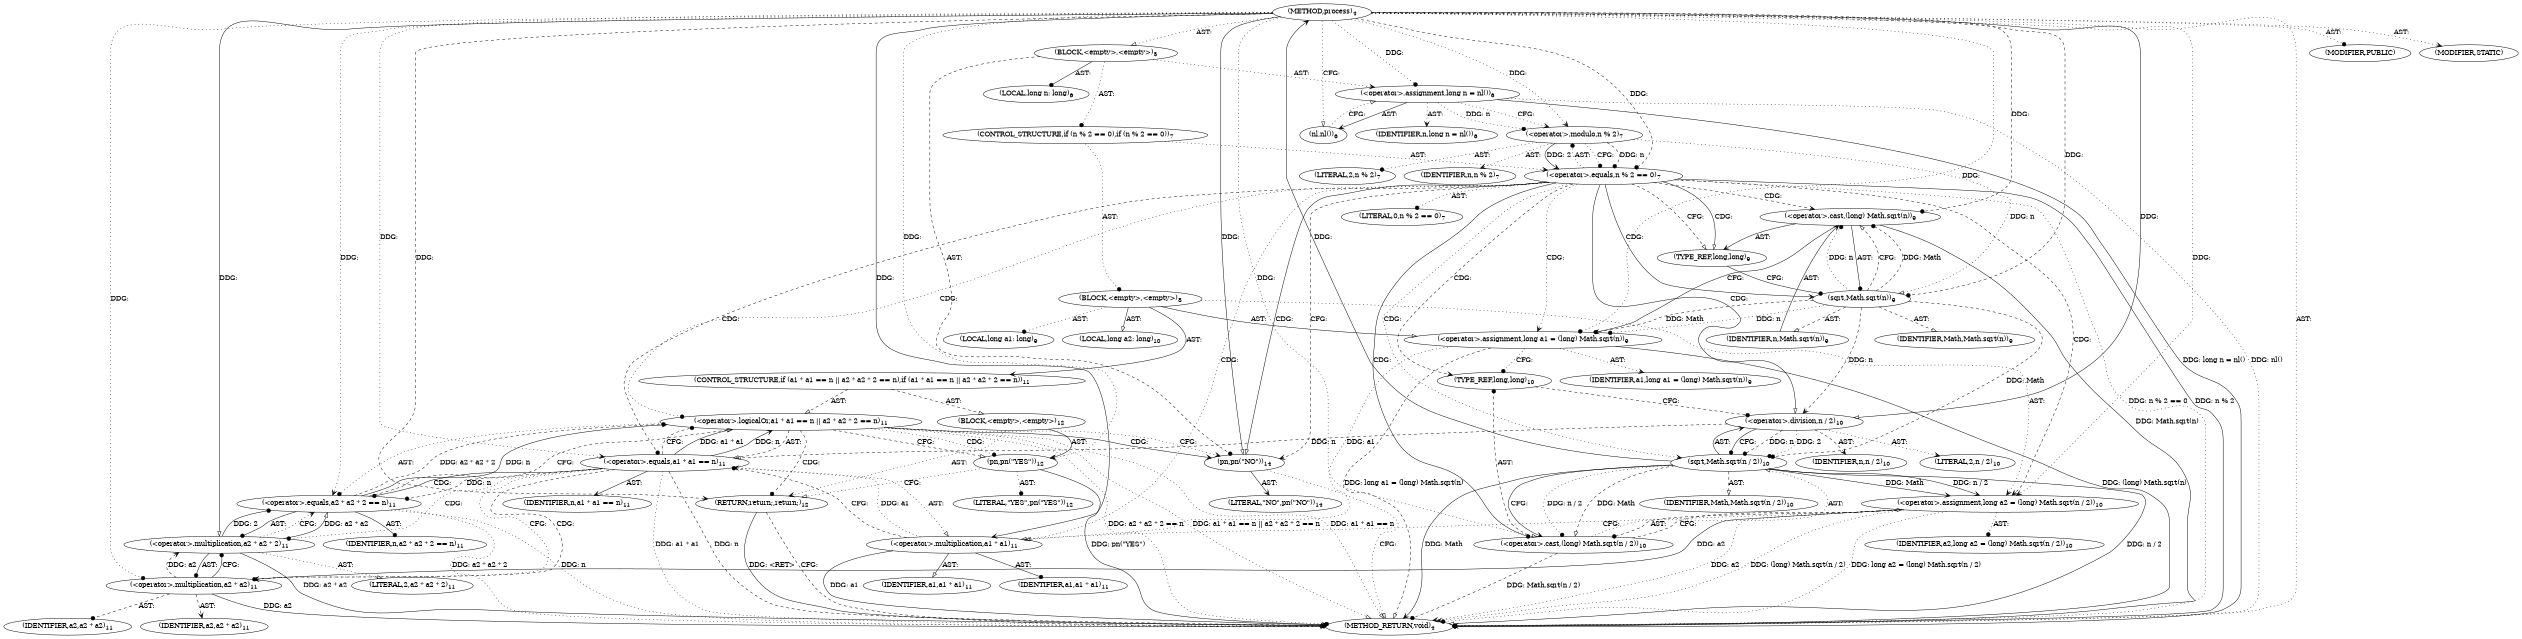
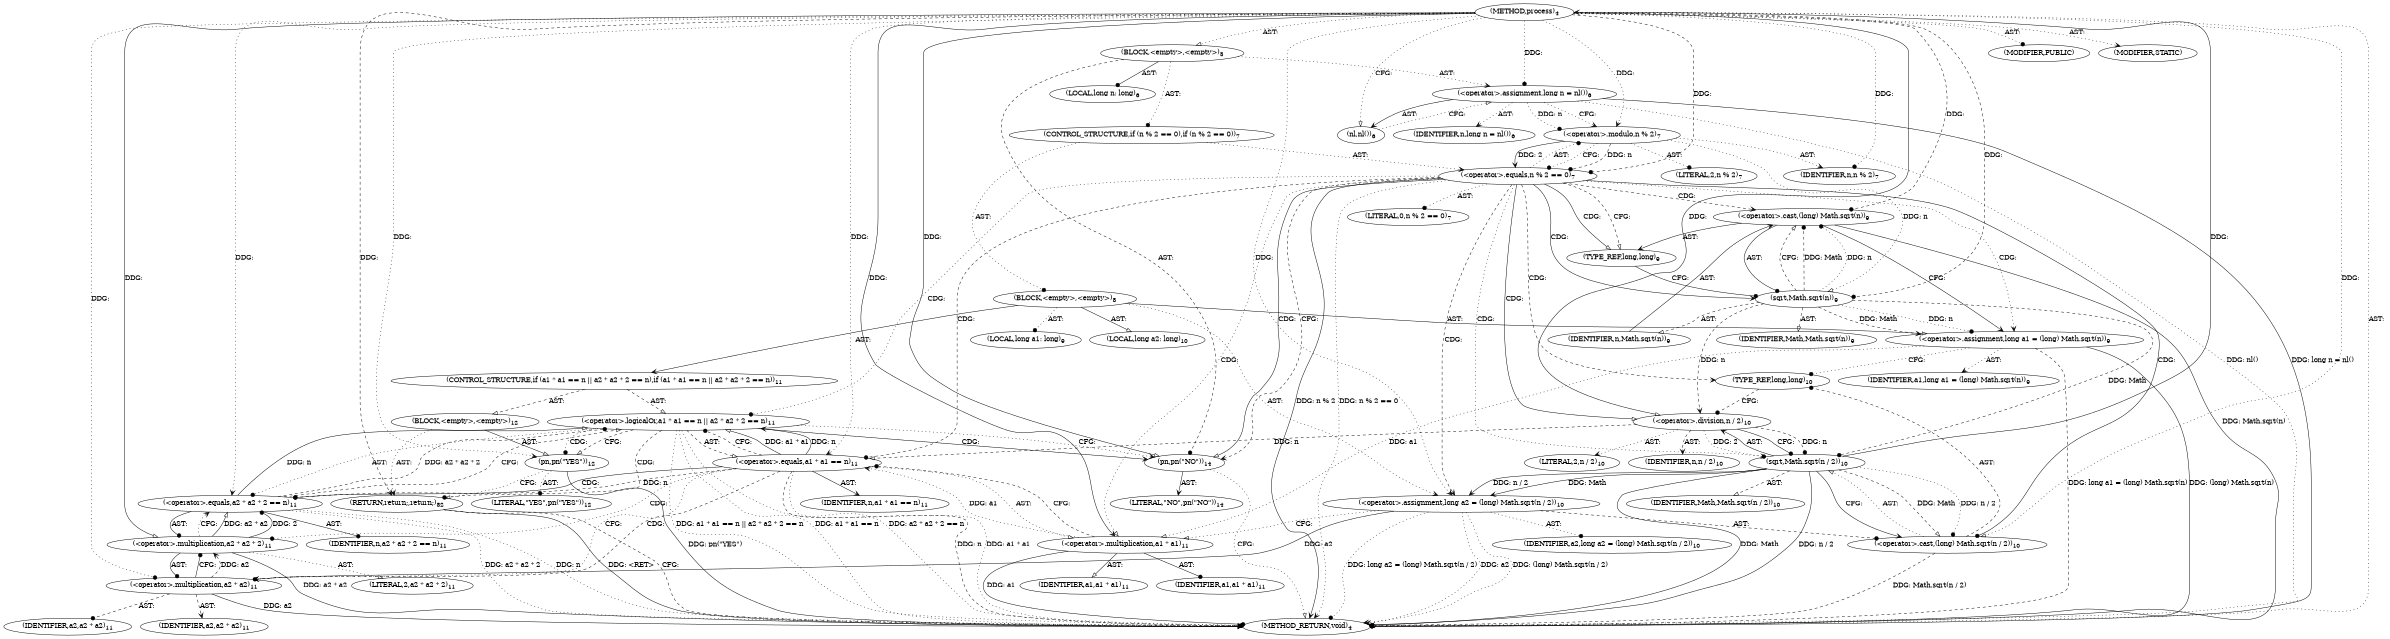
(1979, 45) -> (1787, 26)
(1718, 278) -> (1913, 272)
(805, 503) -> (440, 503)
(1763, 513) -> none
